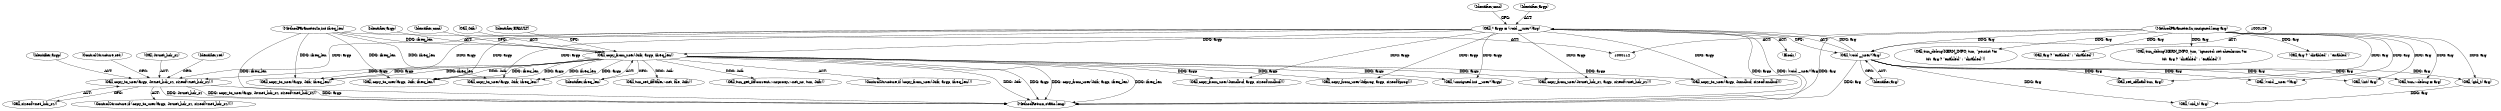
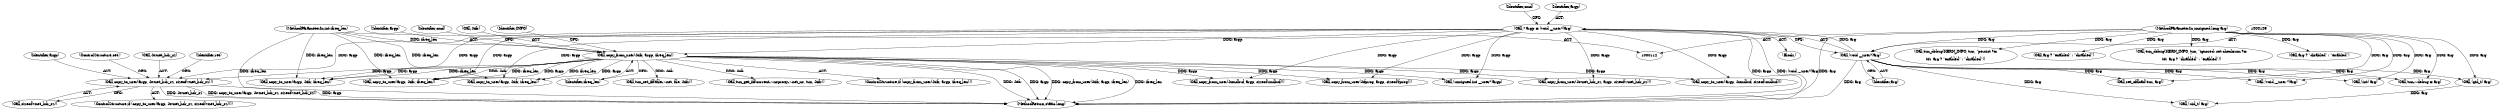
(512, 29) -> (512, 29)
